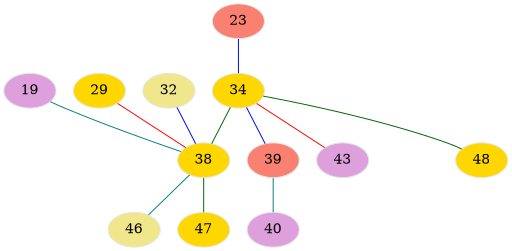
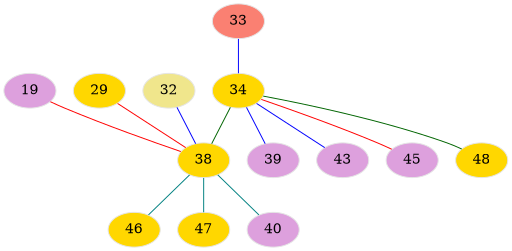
(238, 21) -> (238, 21)
(291, 126) -> (291, 126)
(115, 128) -> (115, 128)
(273, 160) -> (273, 160)
none -> (412, 160)
(204, 195) -> (204, 195)
(273, 195) -> (238, 195)
(134, 230) -> (134, 230)
